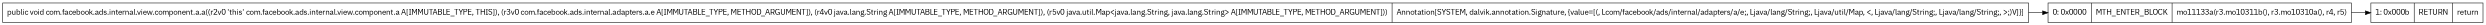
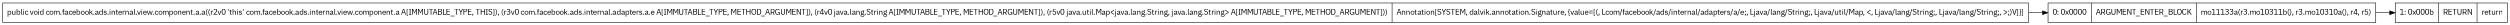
(2132, 12) -> (2144, 12)
